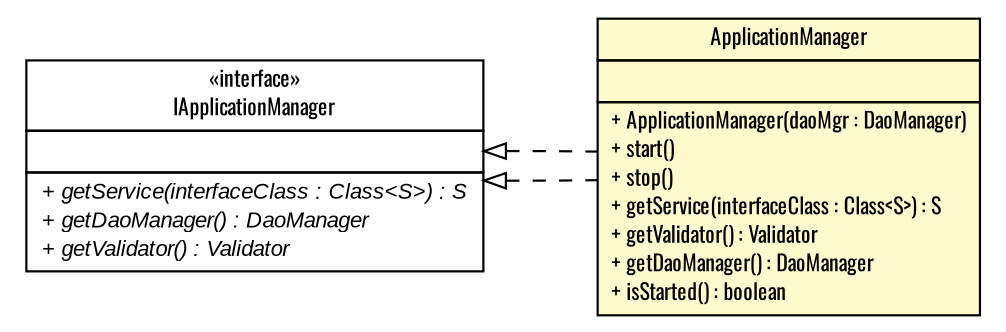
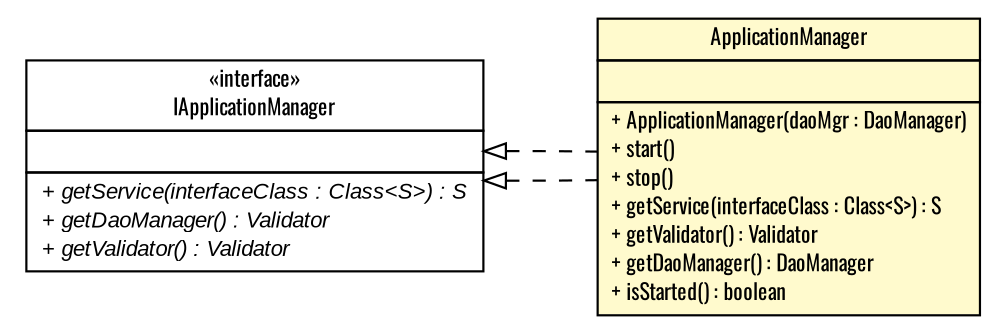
(205, 221) -> (186, 221)
